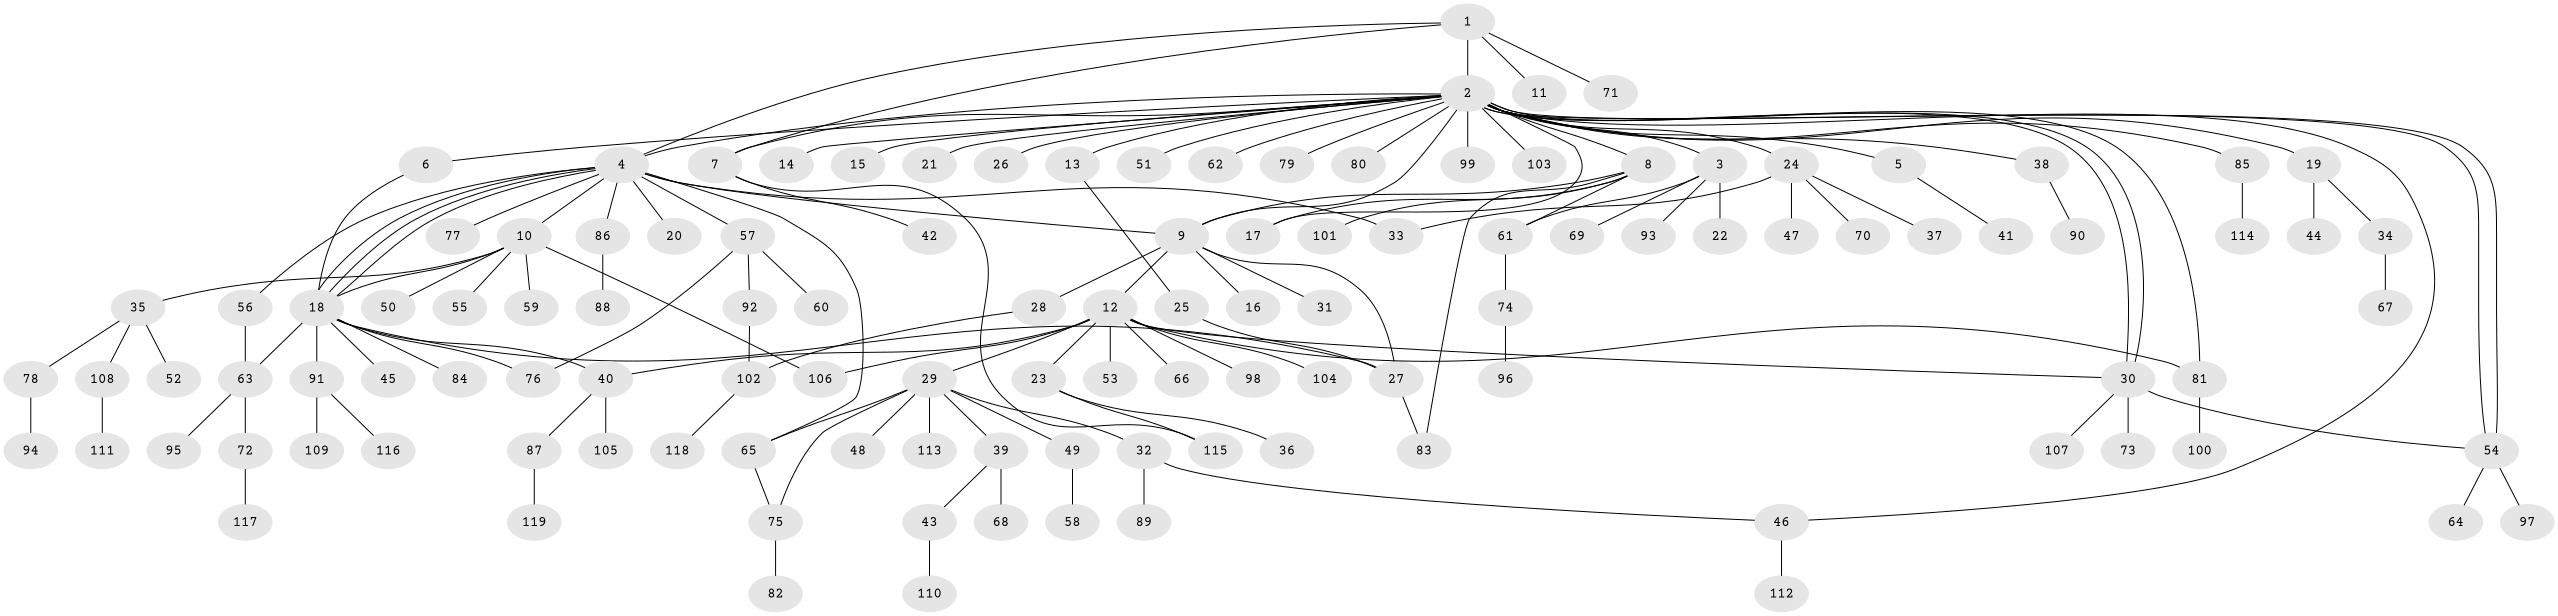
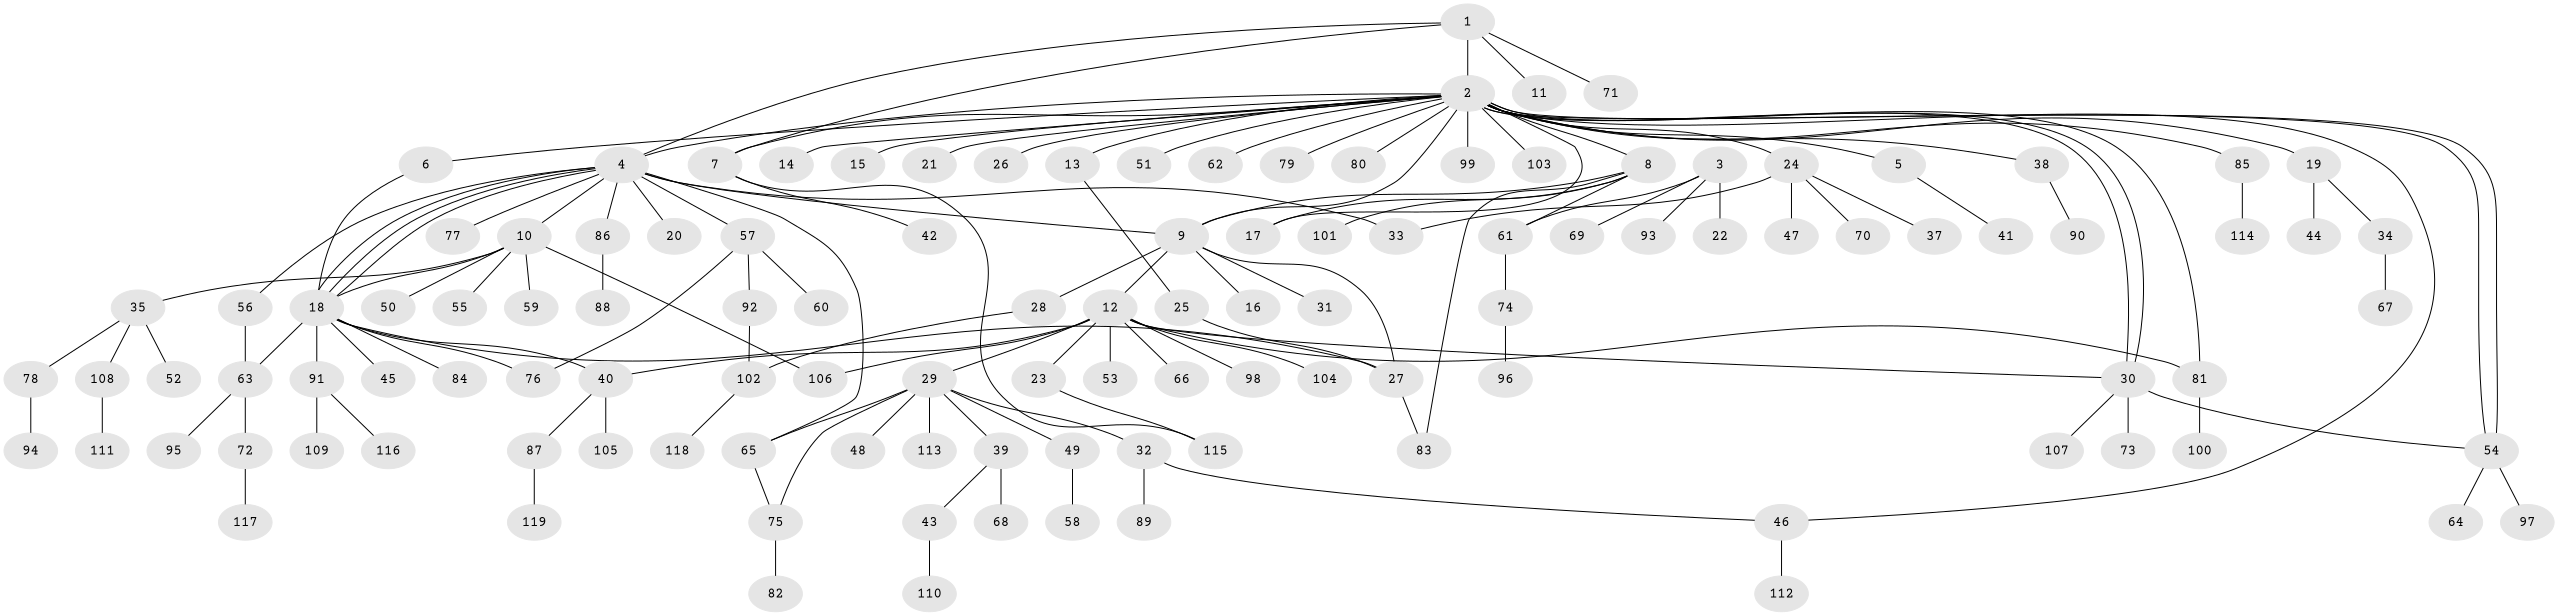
(1594, 129) -> none
(1287, 451) -> none
